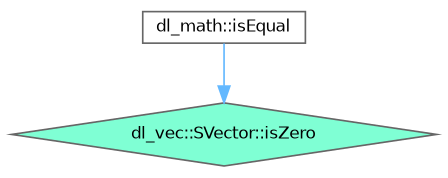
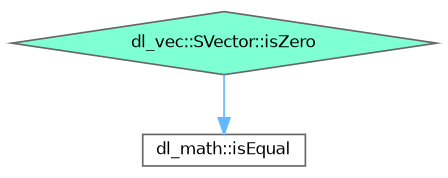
(224, 65) -> (224, 96)
